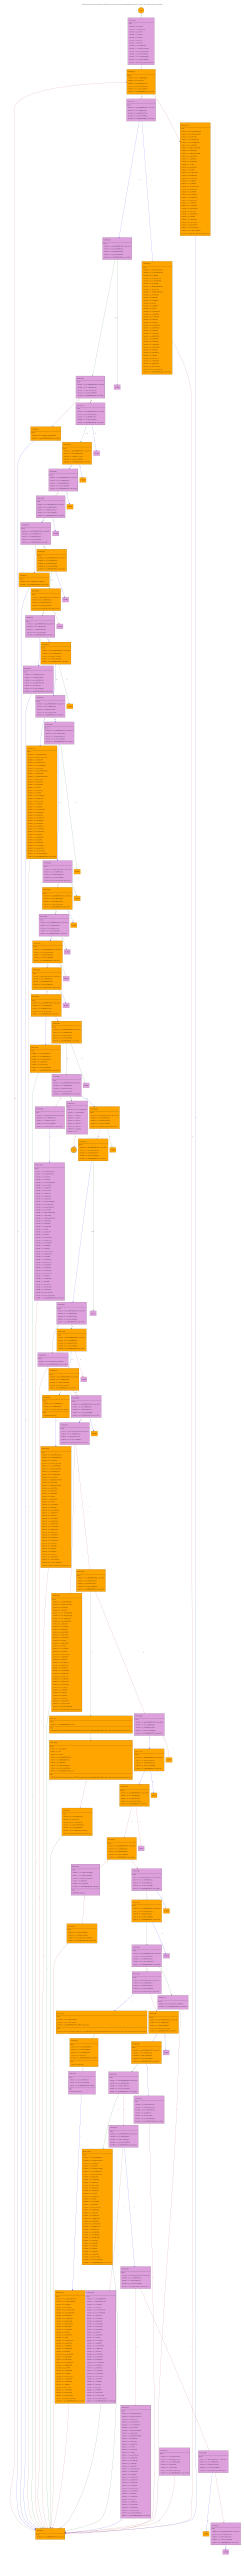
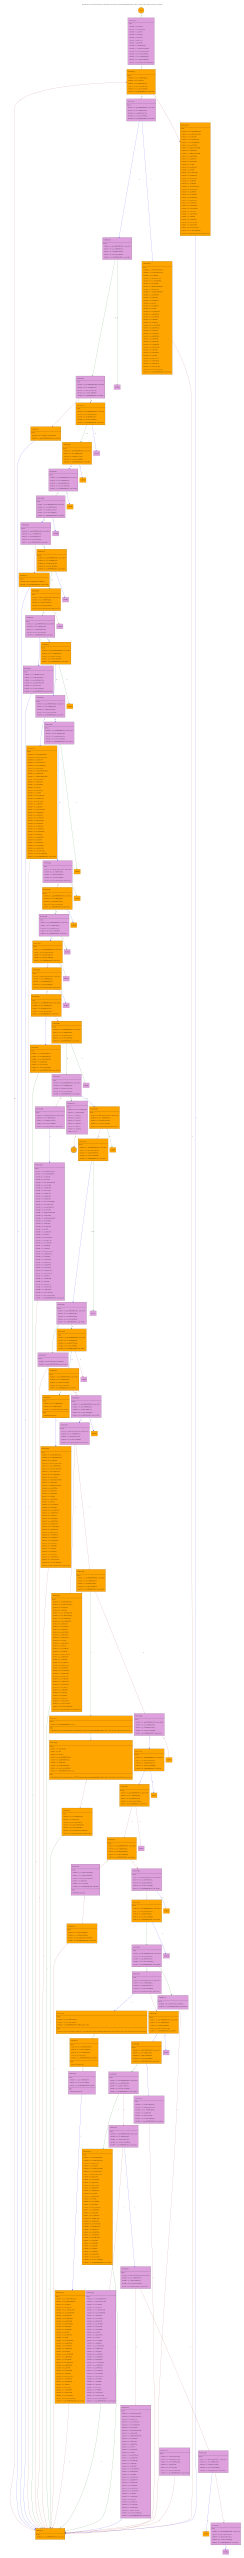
(90, 414) -> (90, 414)
